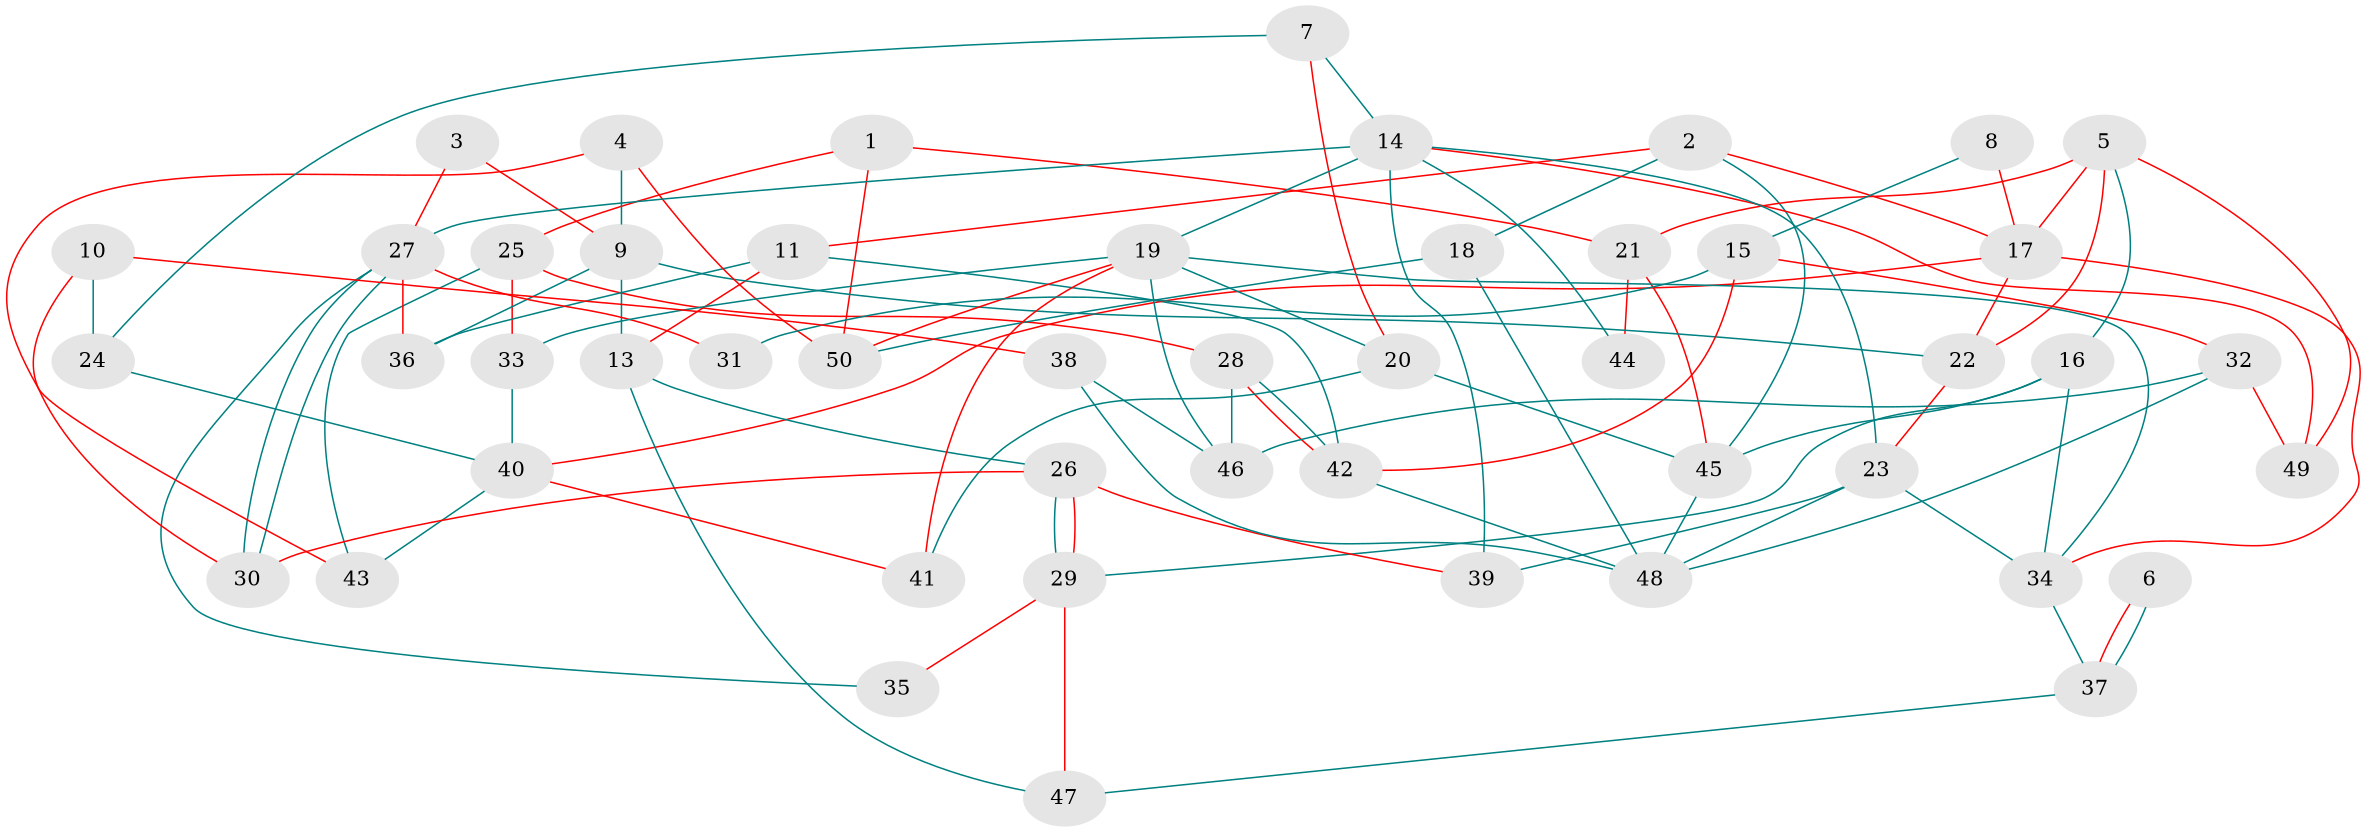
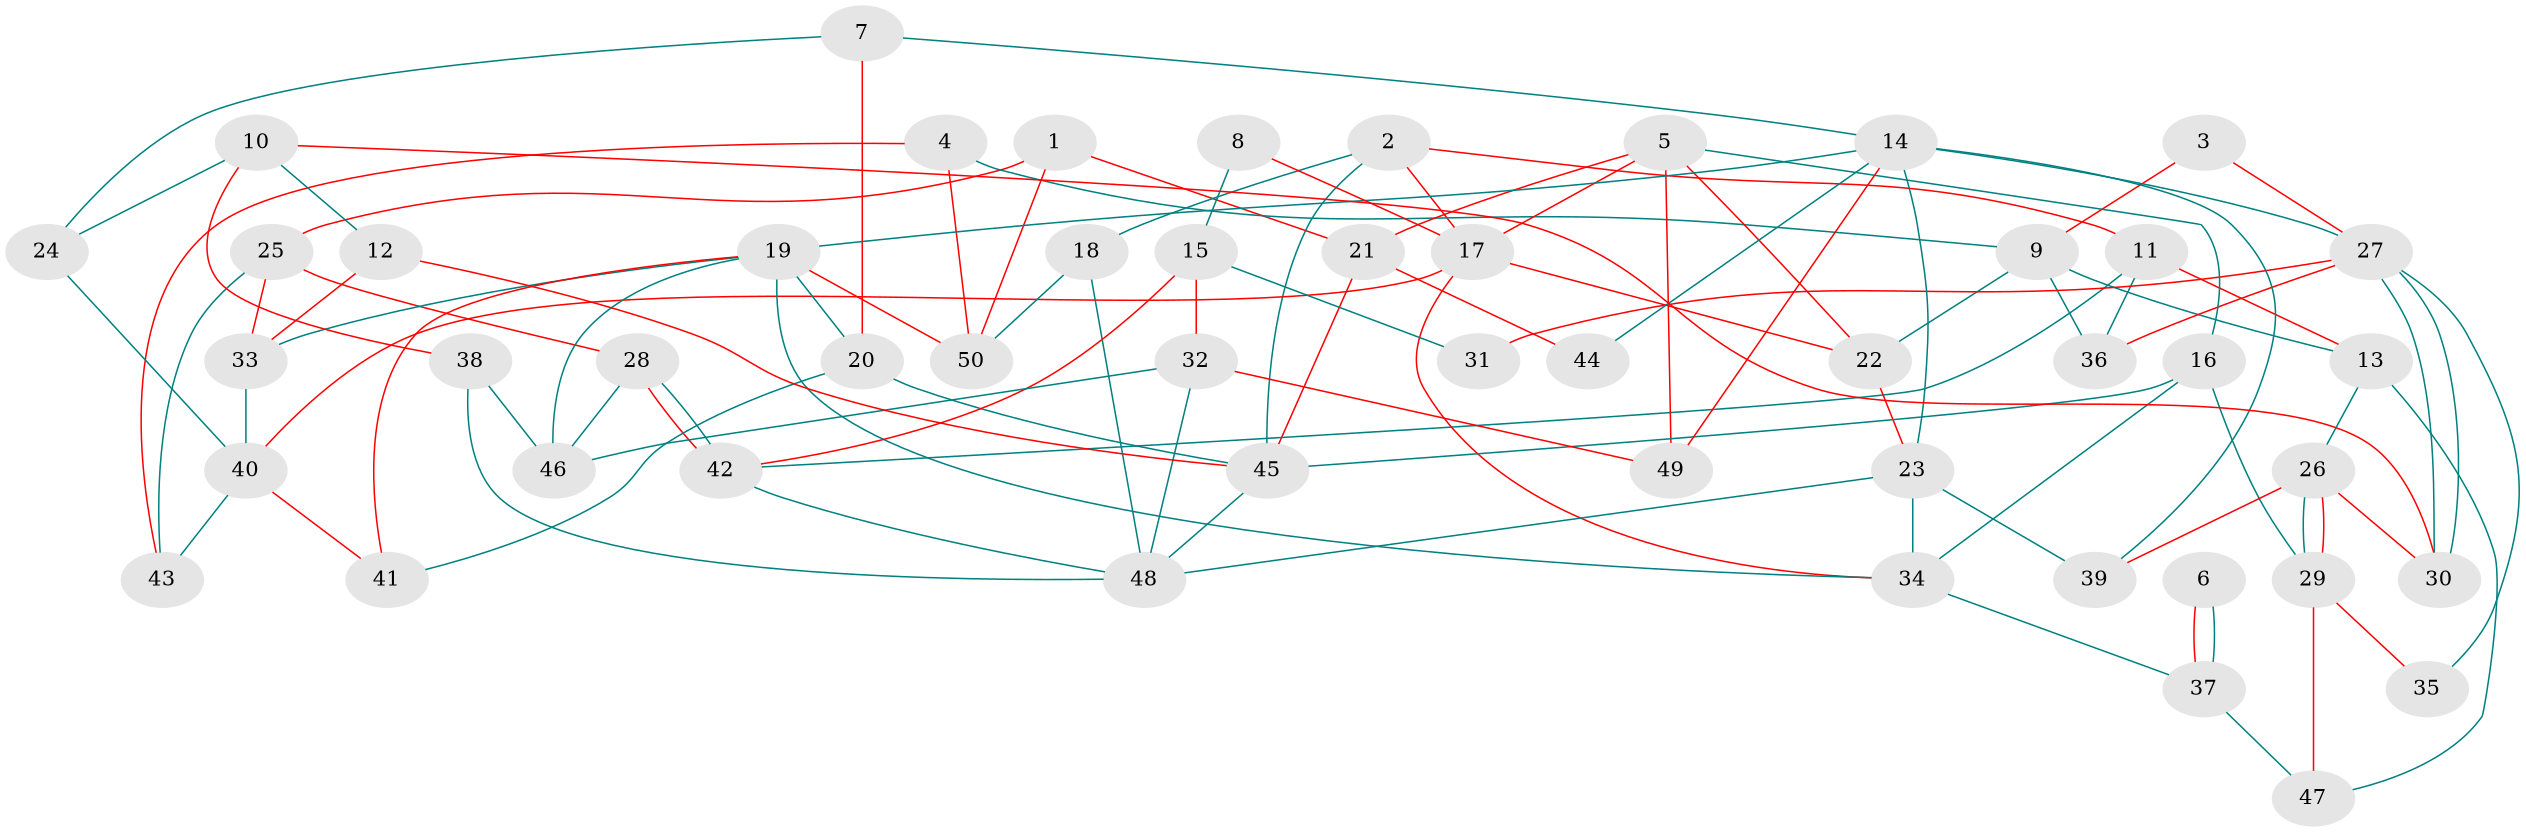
none -> (381, 252)
